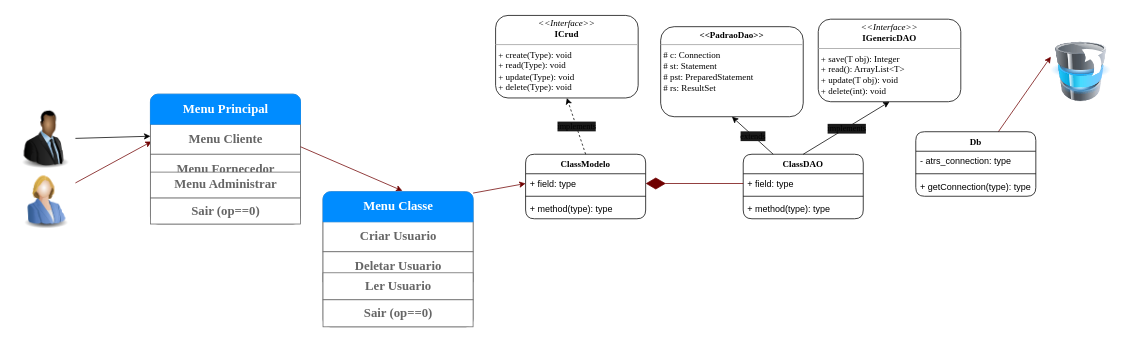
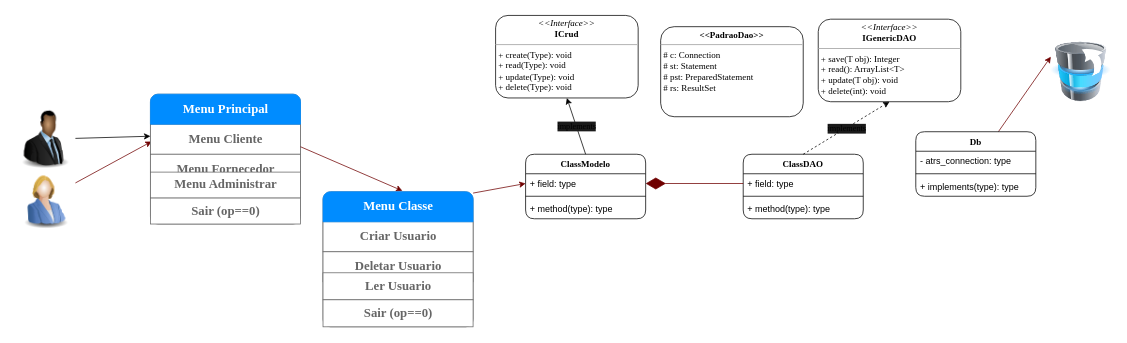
(754, 137) -> none
(582, 143) -> (582, 143)
(819, 144) -> (819, 144)
(983, 187) -> (974, 187)
